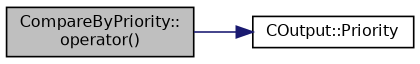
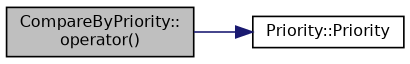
(333, 32) -> (328, 32)
